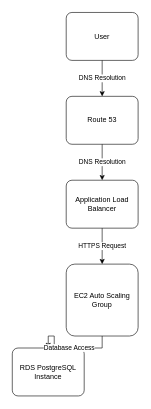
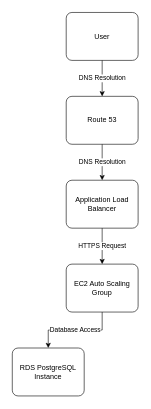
(102, 300) -> (102, 288)
